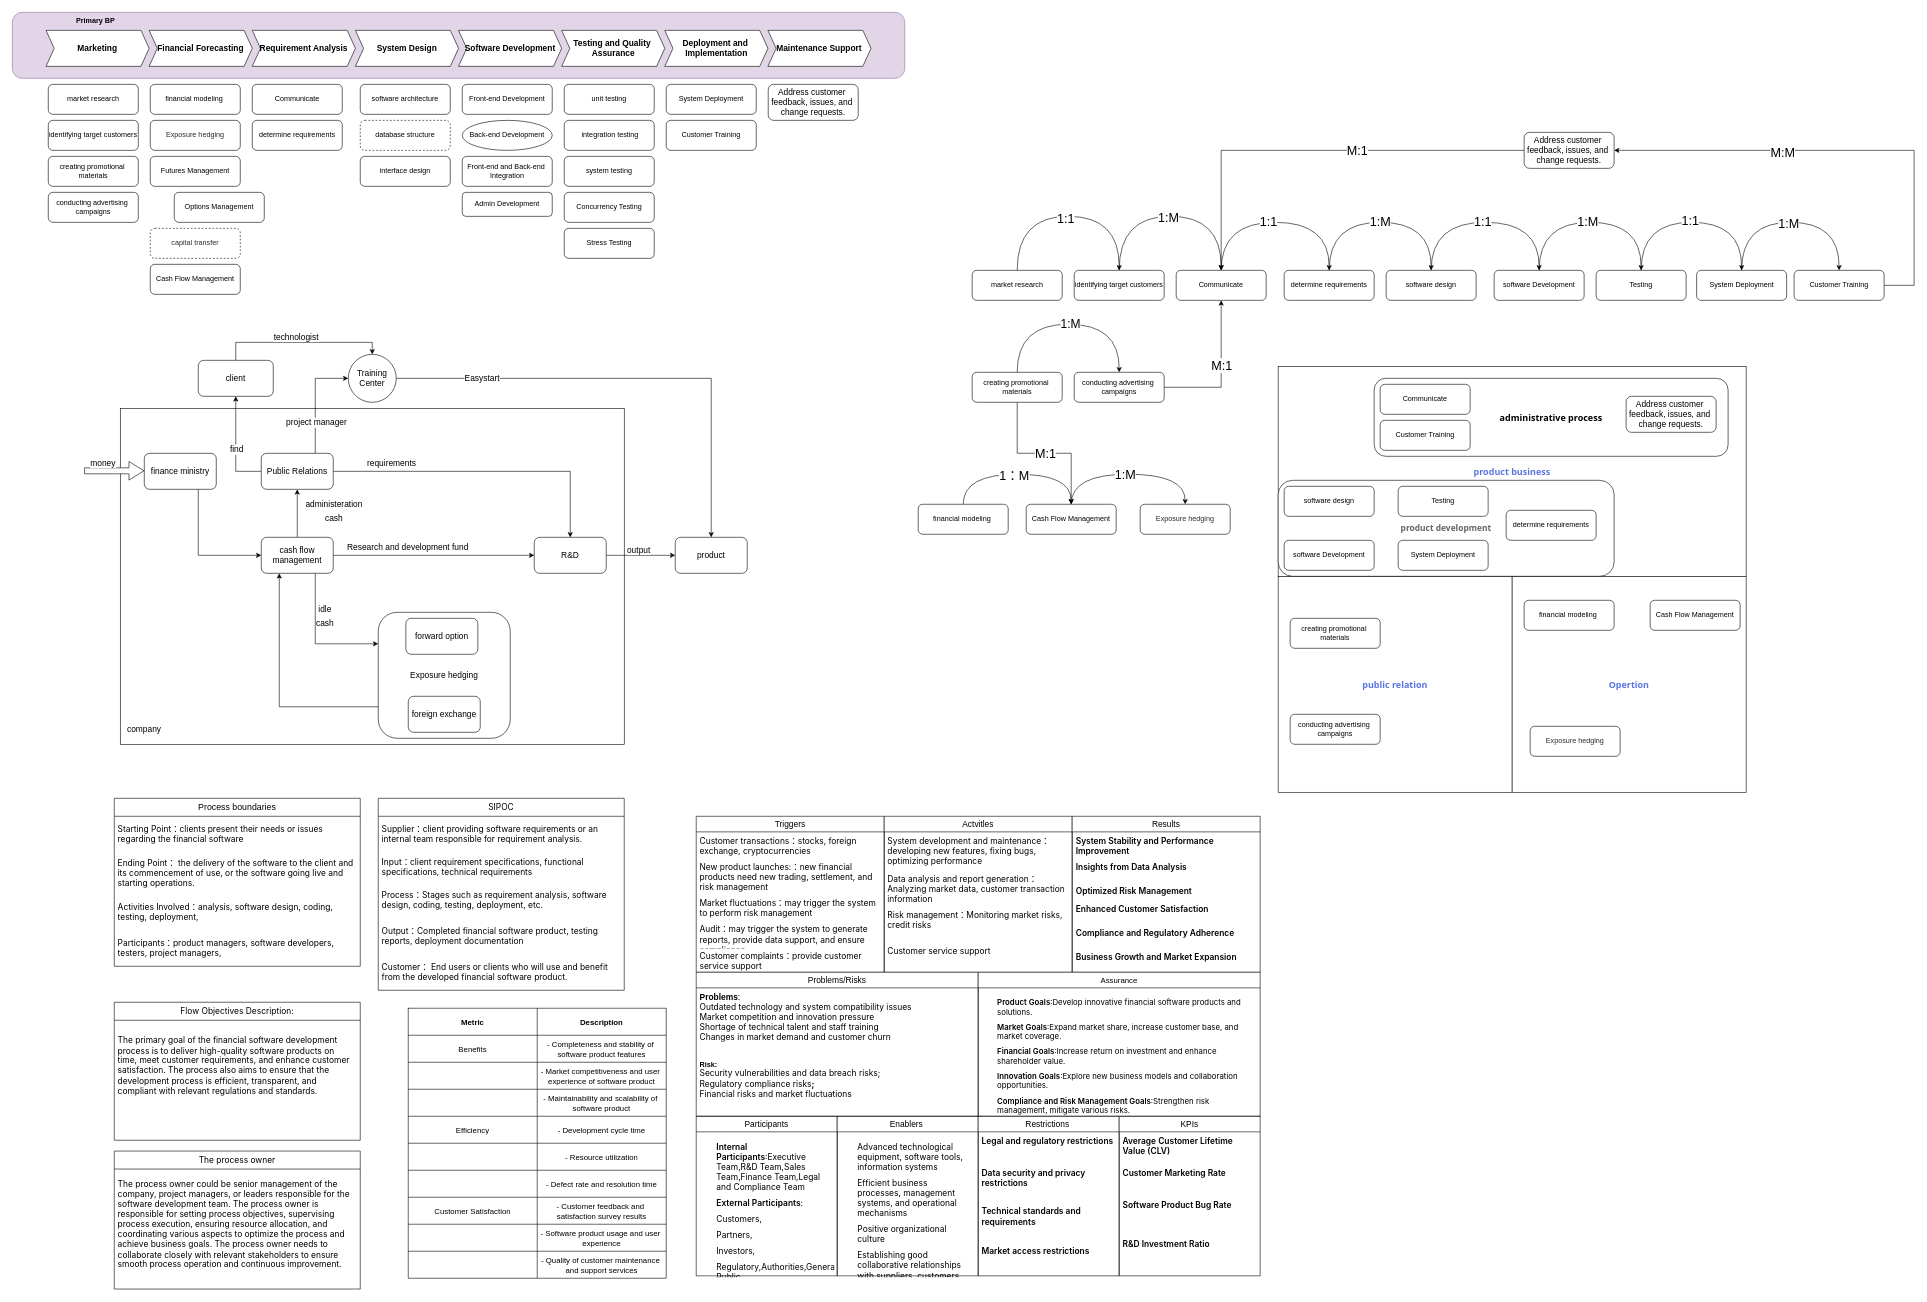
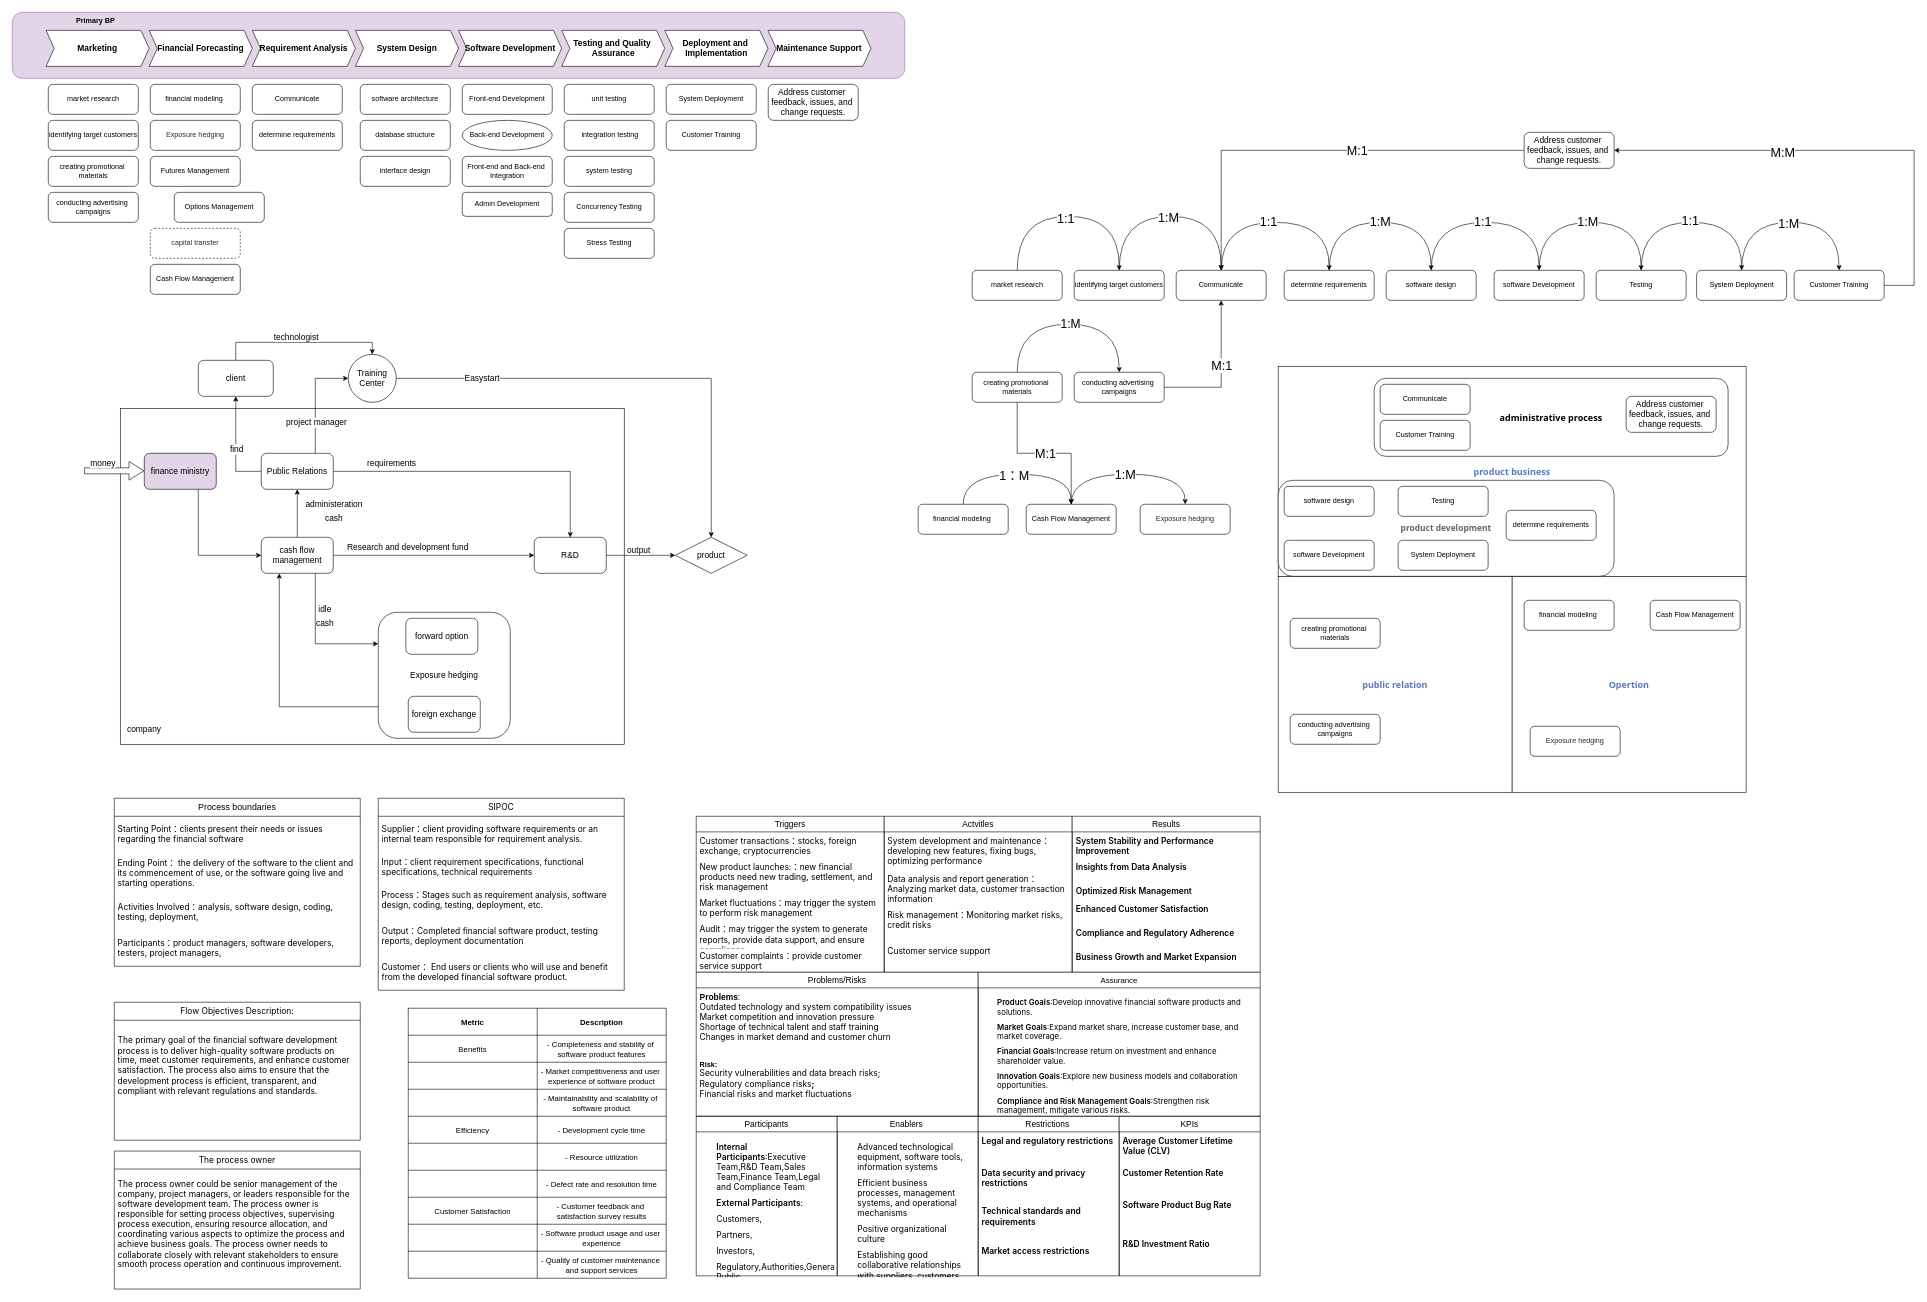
(405, 135) -> (405, 135)
(180, 471) -> (180, 471)
(711, 555) -> (711, 555)
(1166, 1173) -> (1166, 1173)
